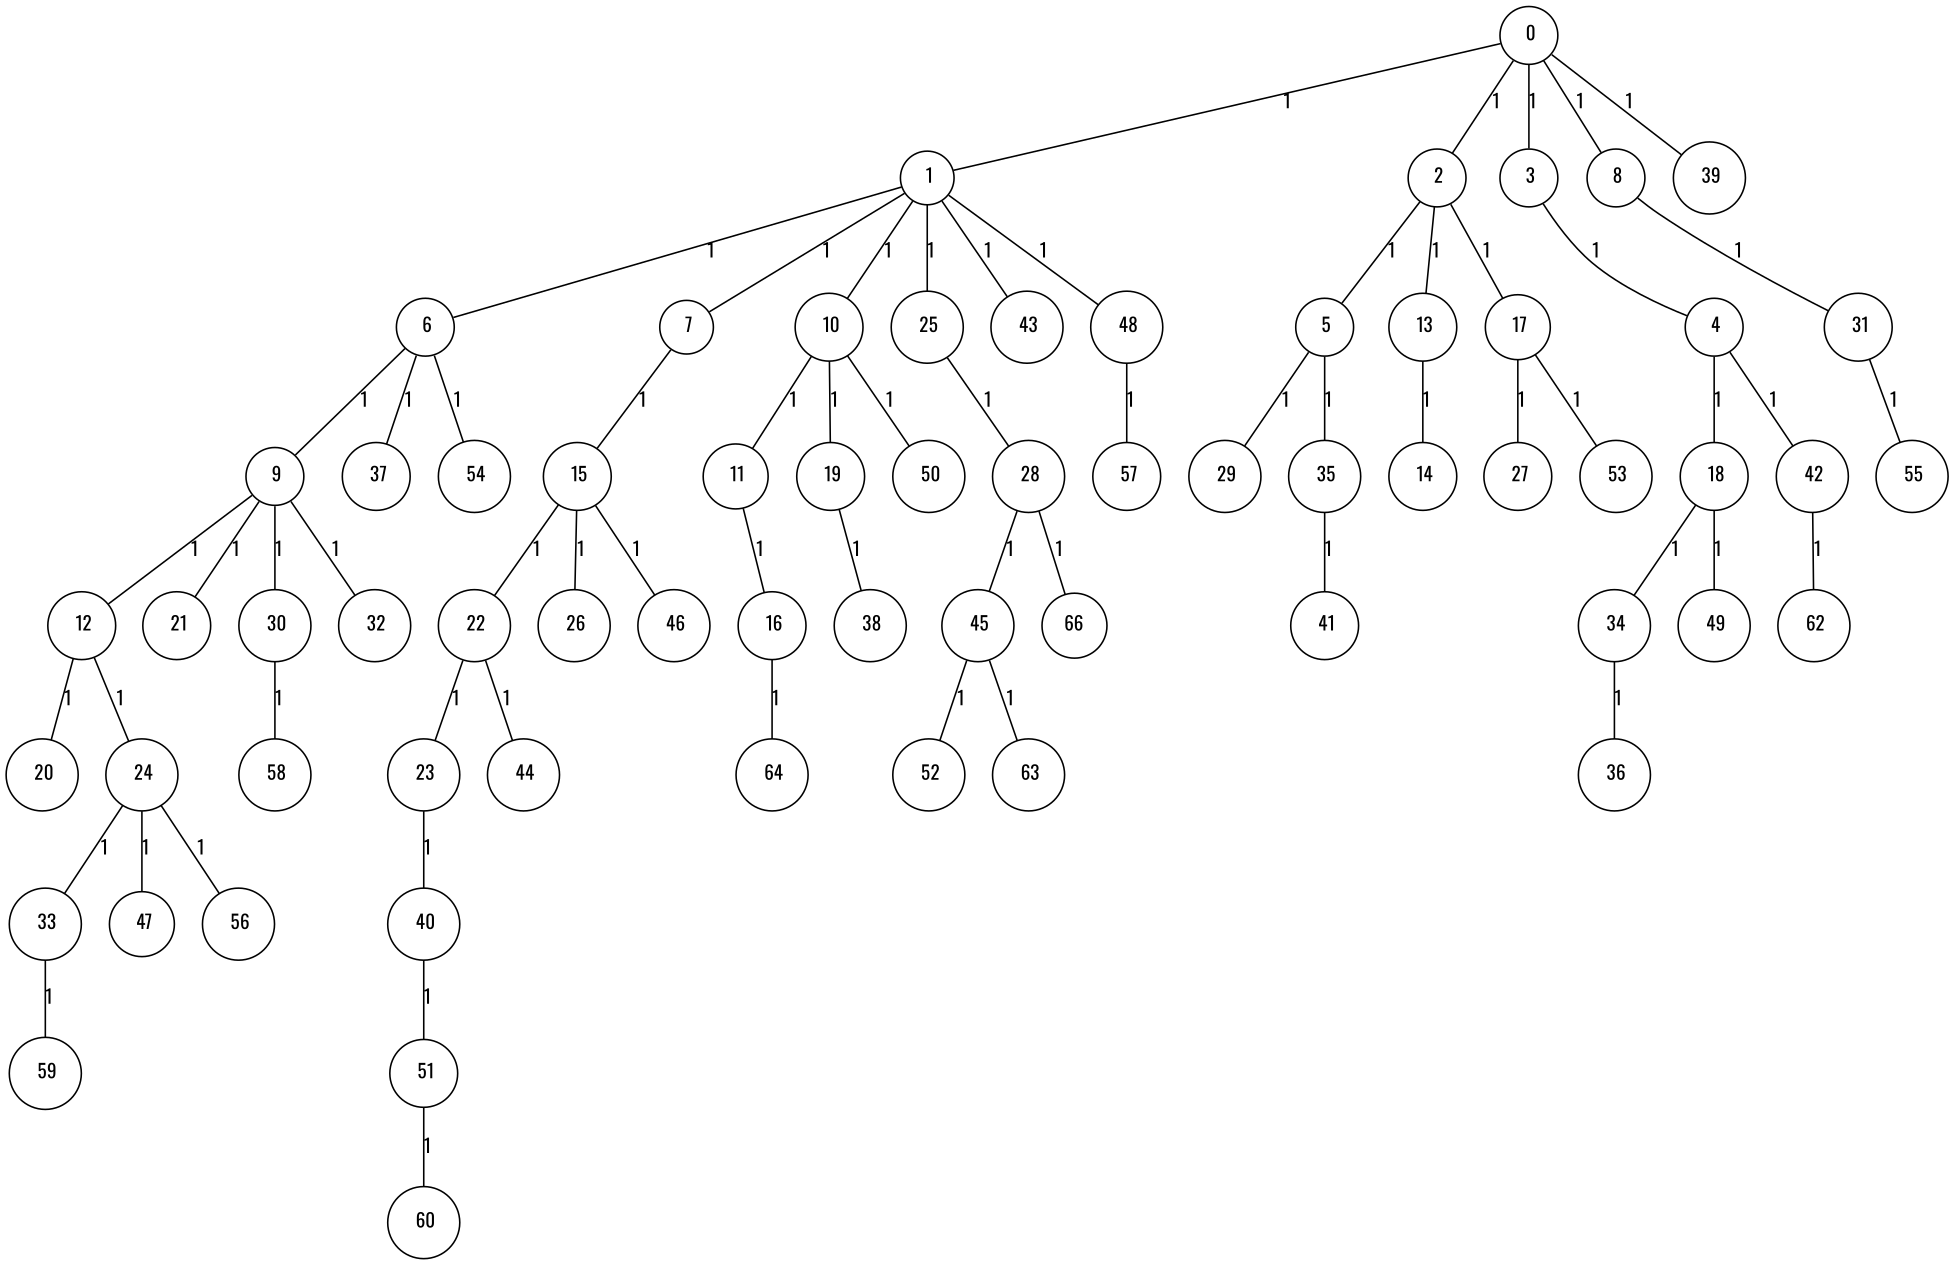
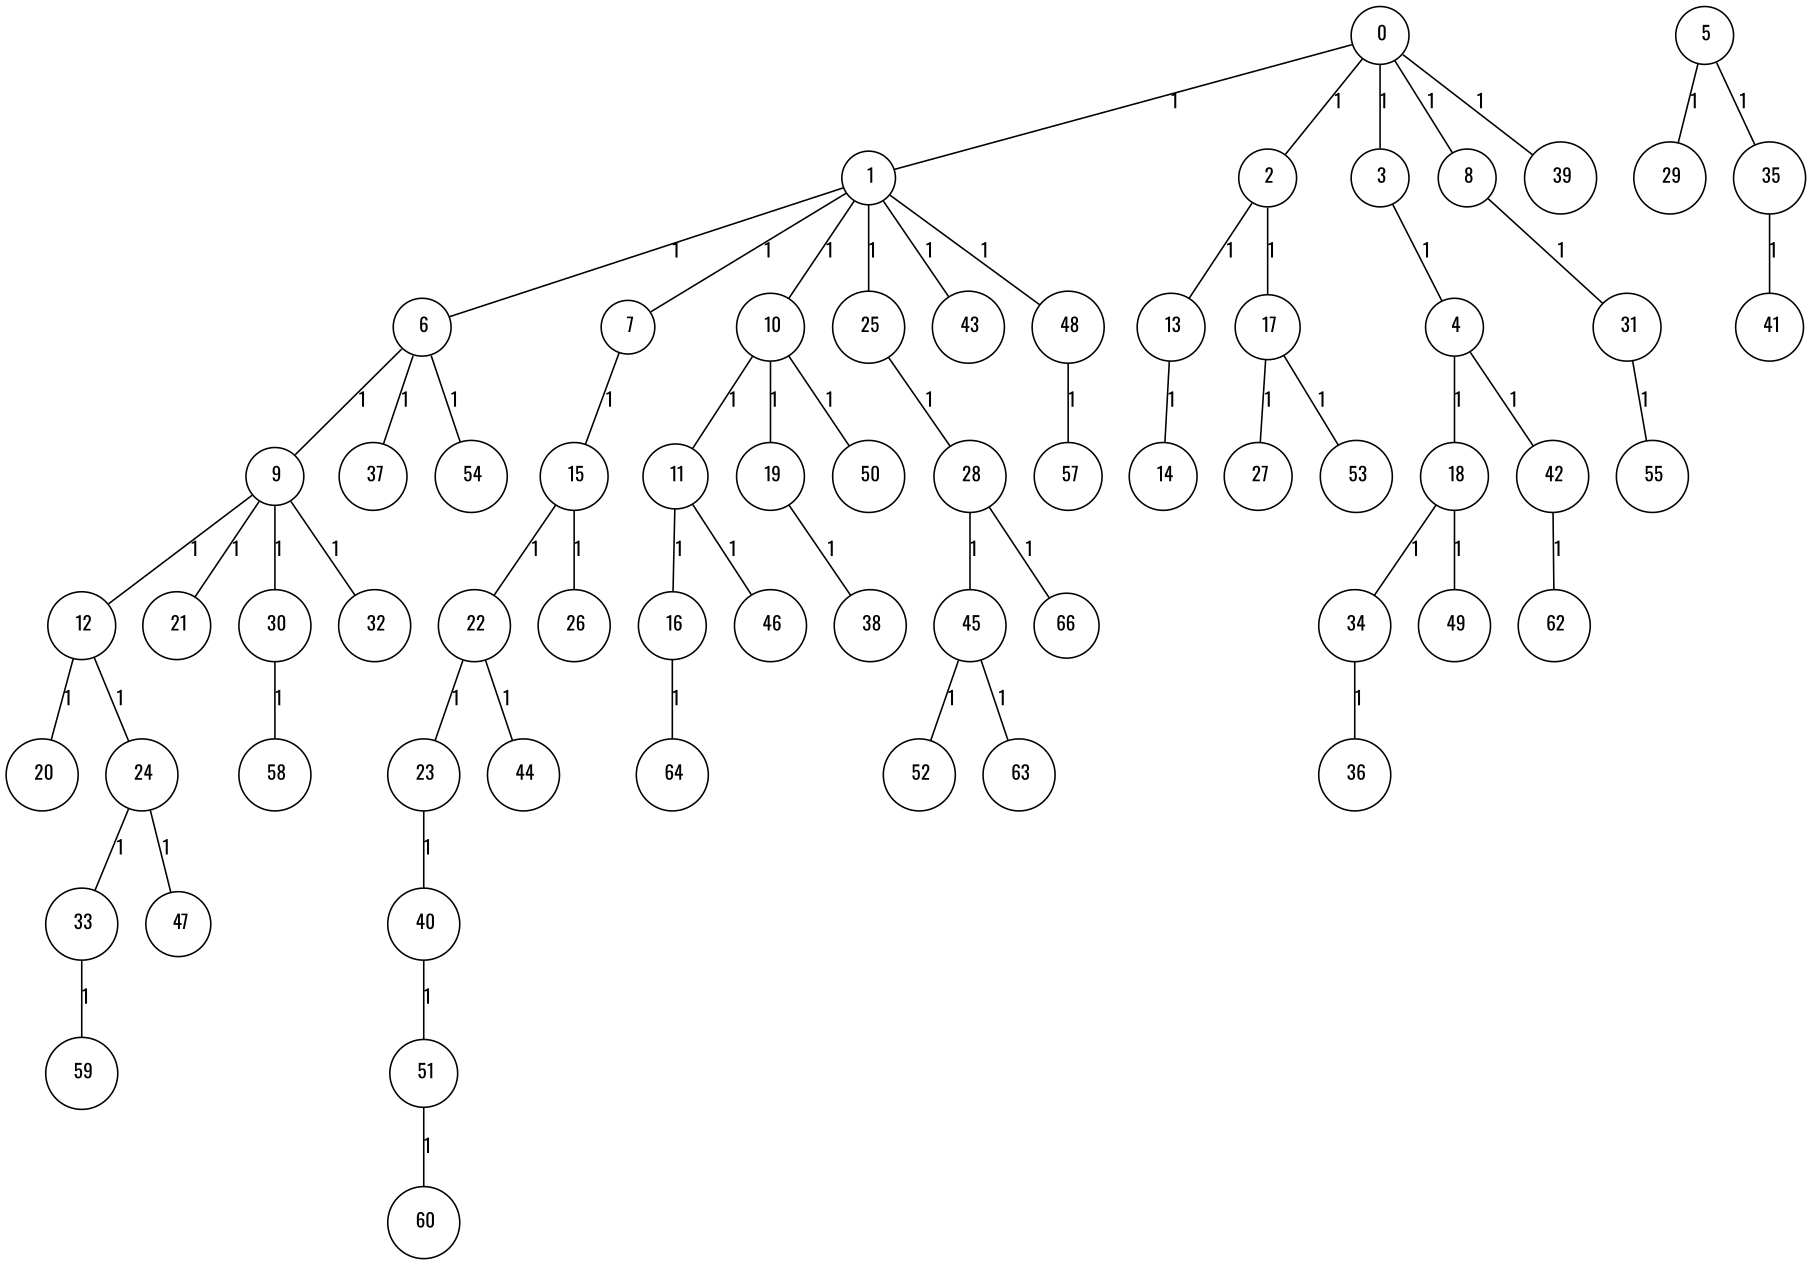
(1381, 252) -> none
(625, 550) -> (722, 549)
(238, 924) -> none
